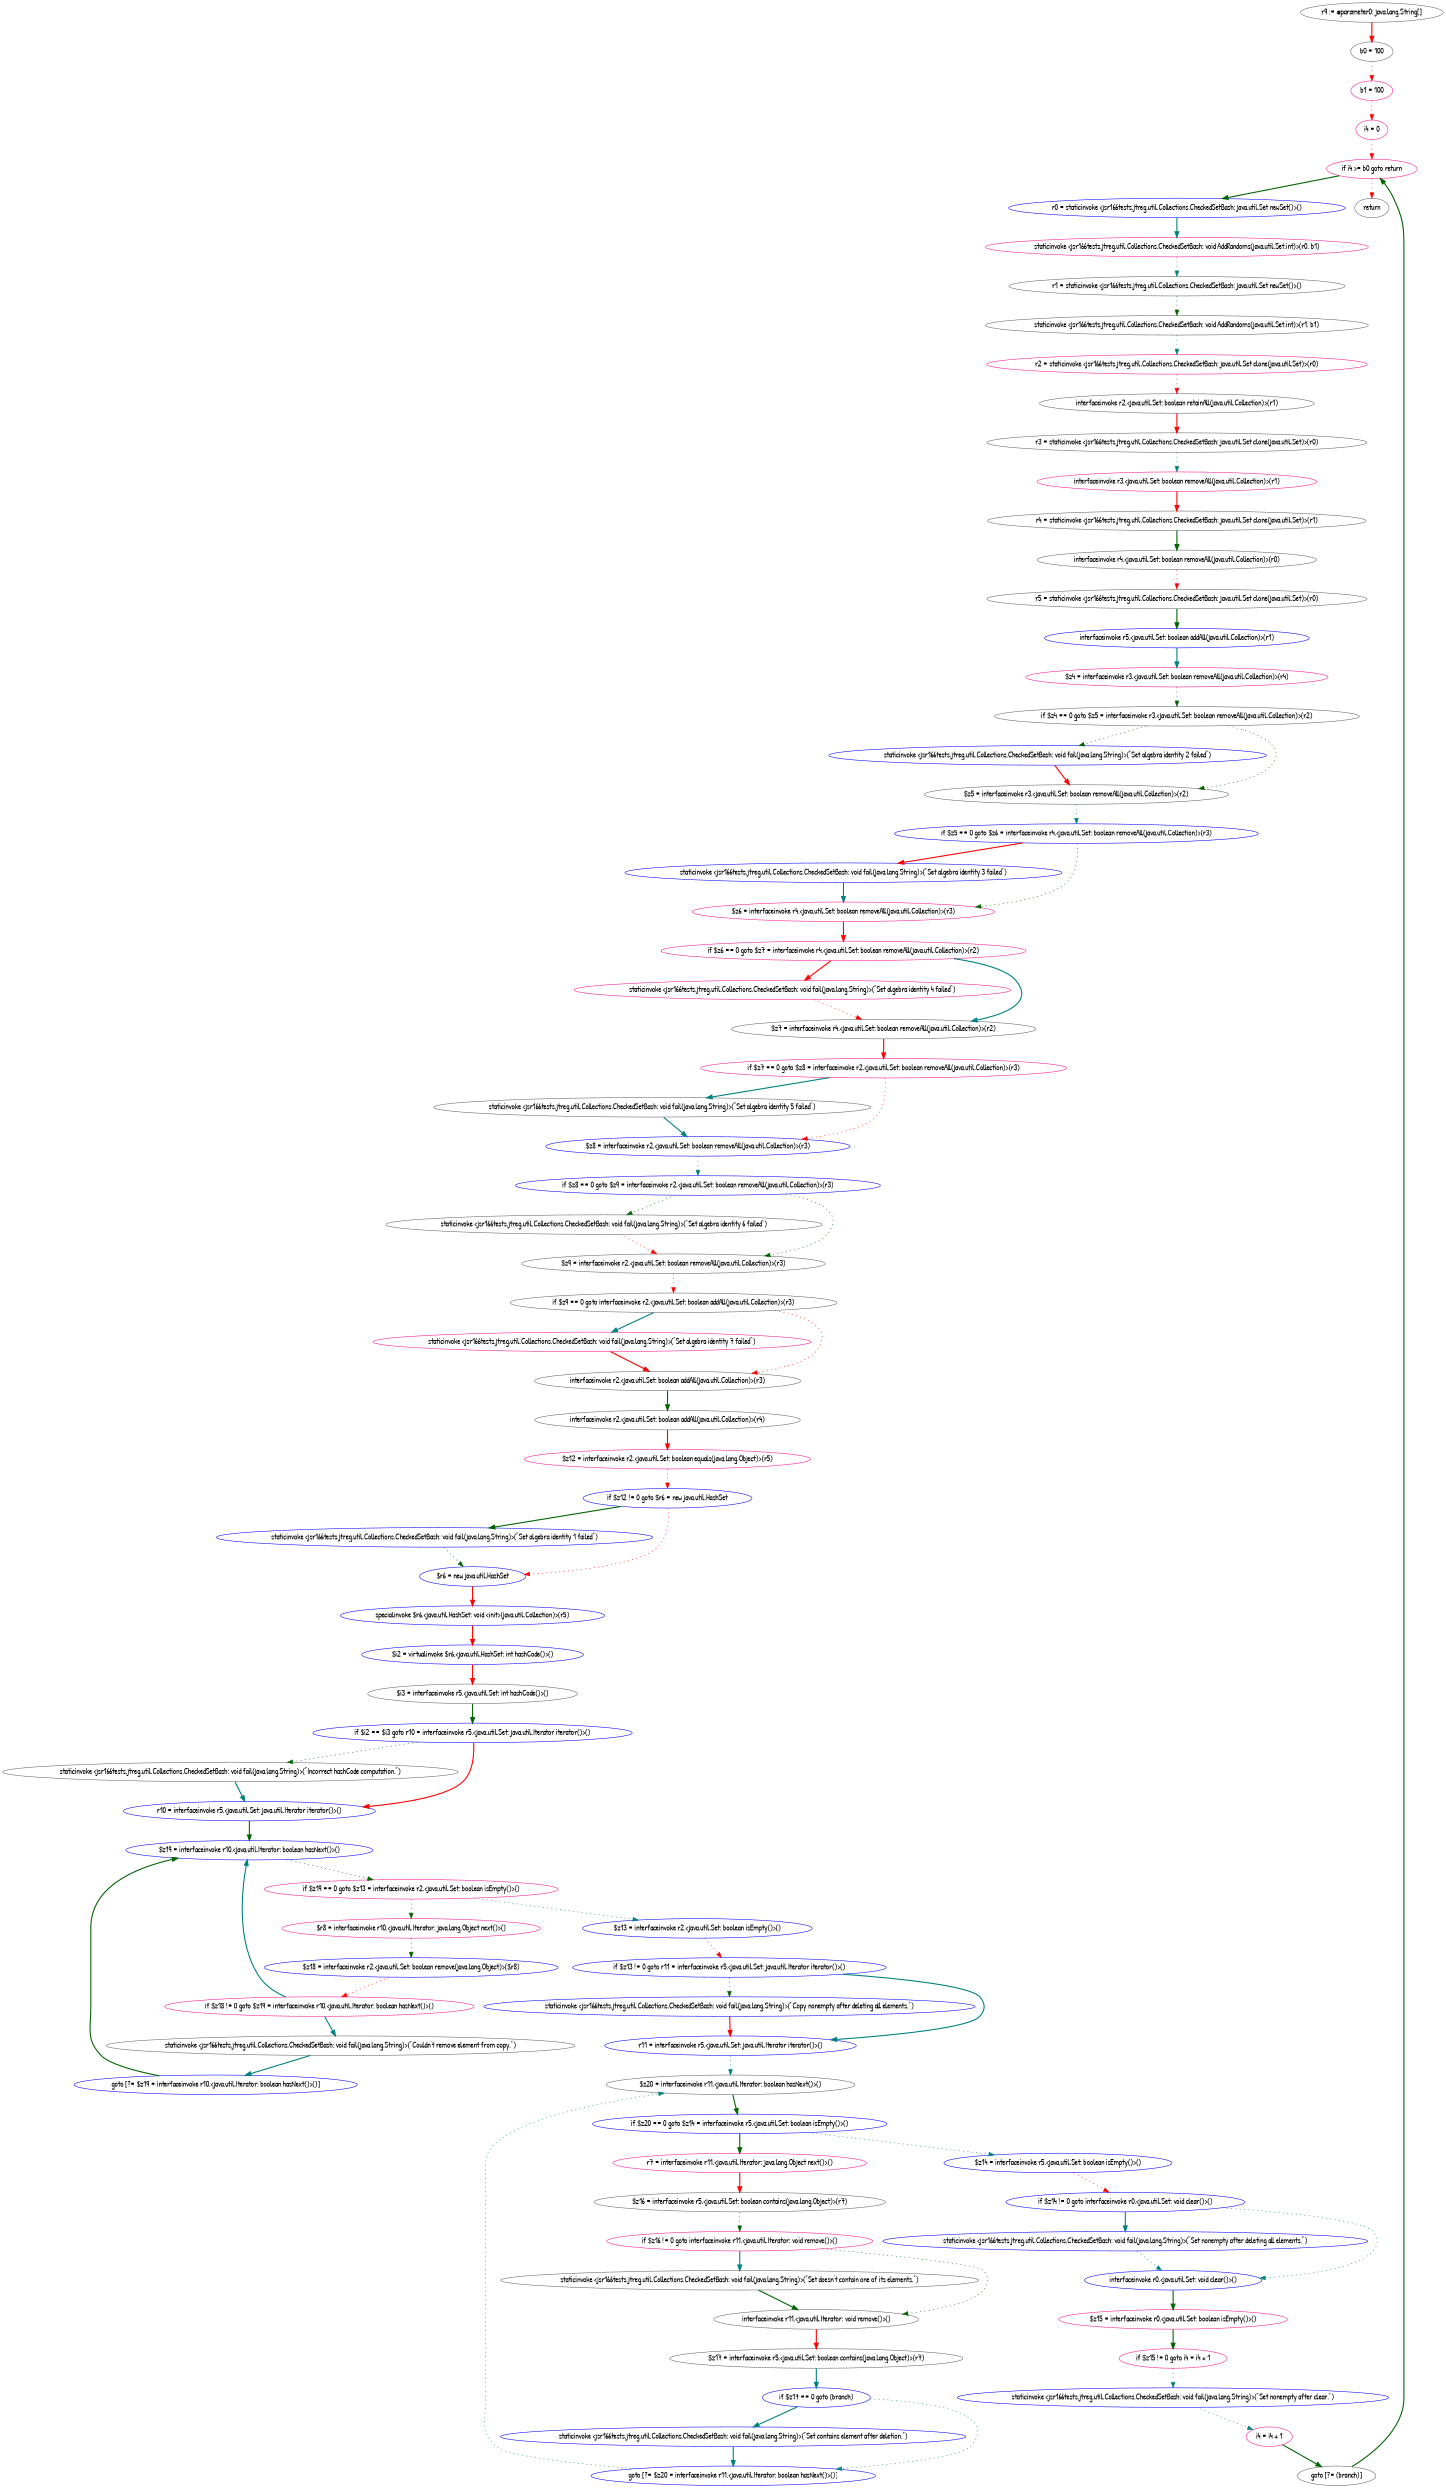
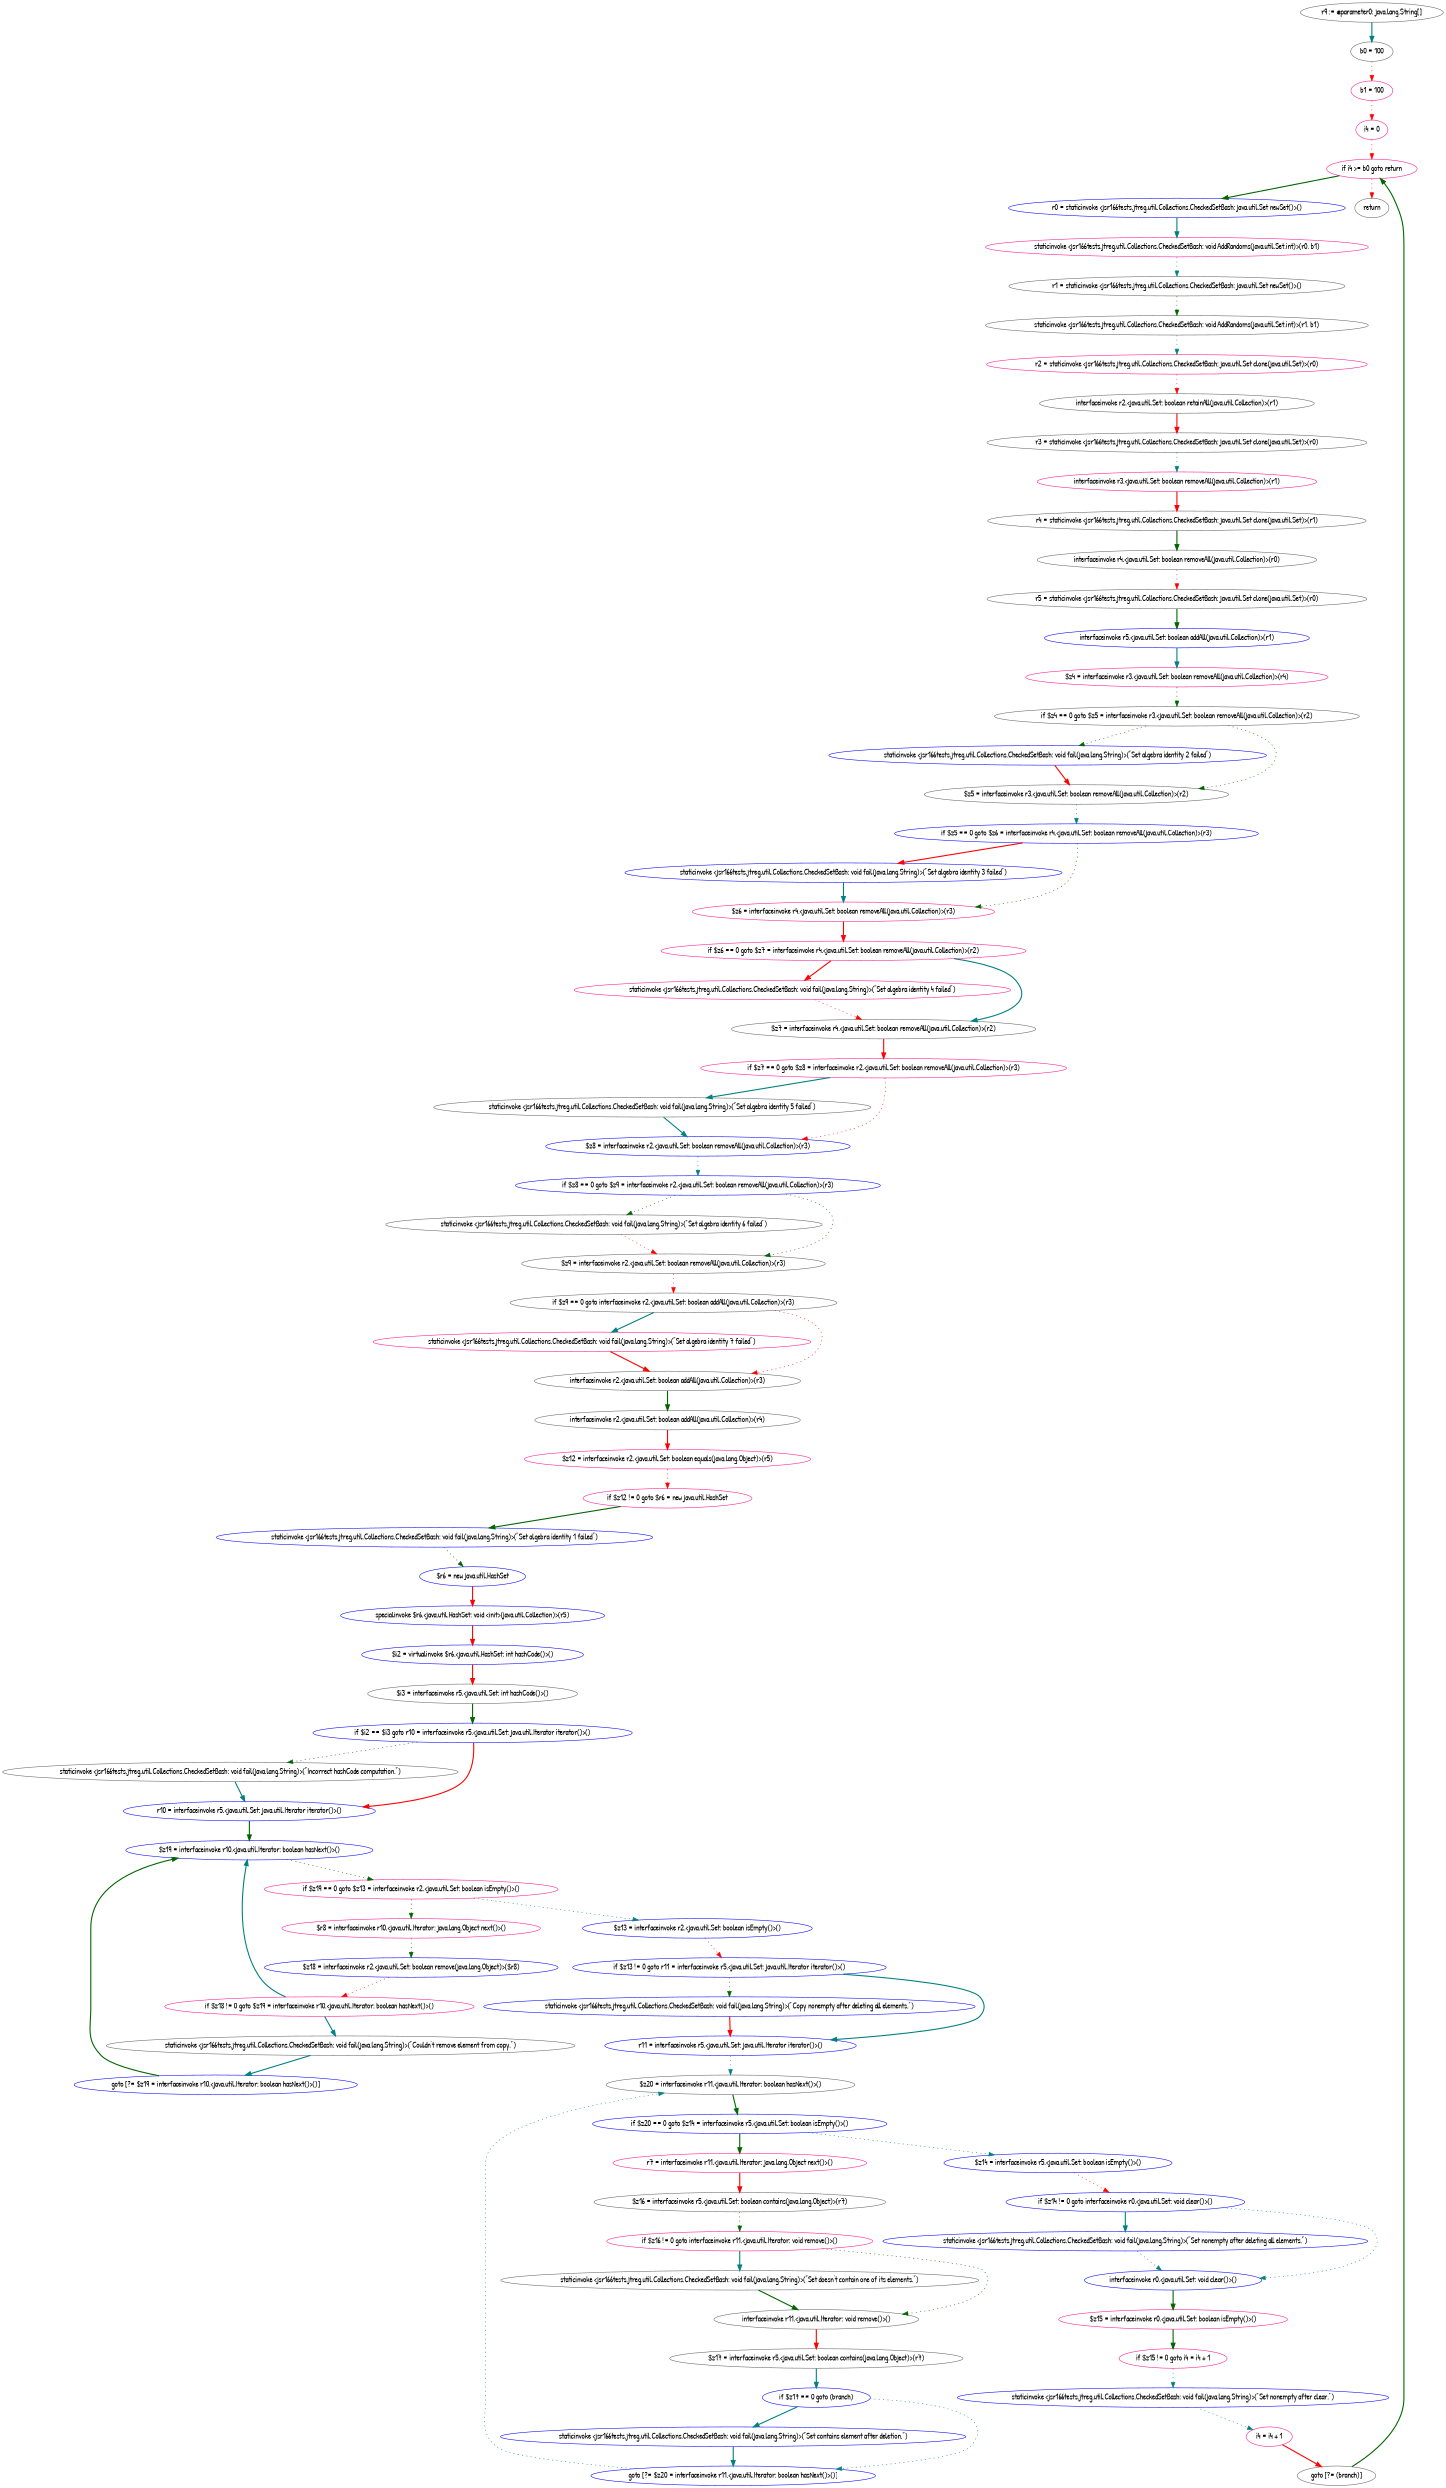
(1372, 29) -> (1372, 29)
(668, 1498) -> (668, 1498)
(616, 1564) -> none
(1300, 2454) -> (1300, 2454)
